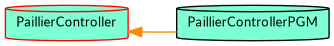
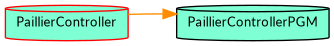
(159, 32) -> (146, 14)
